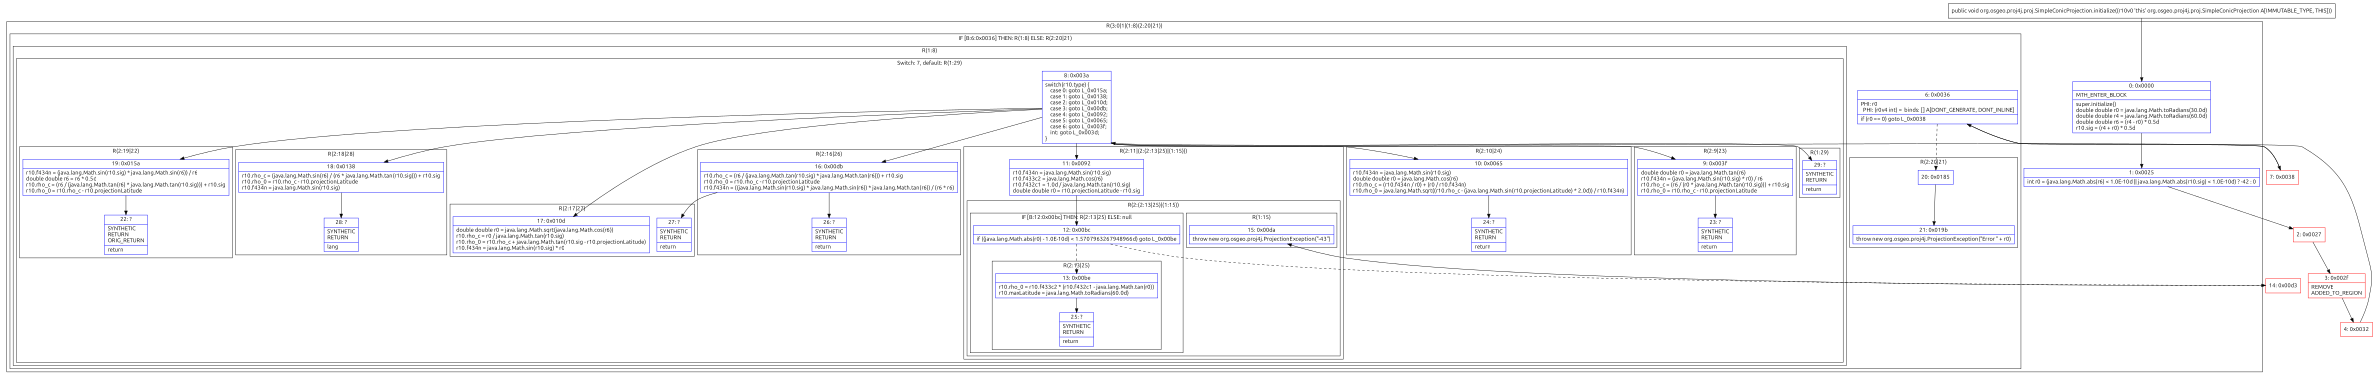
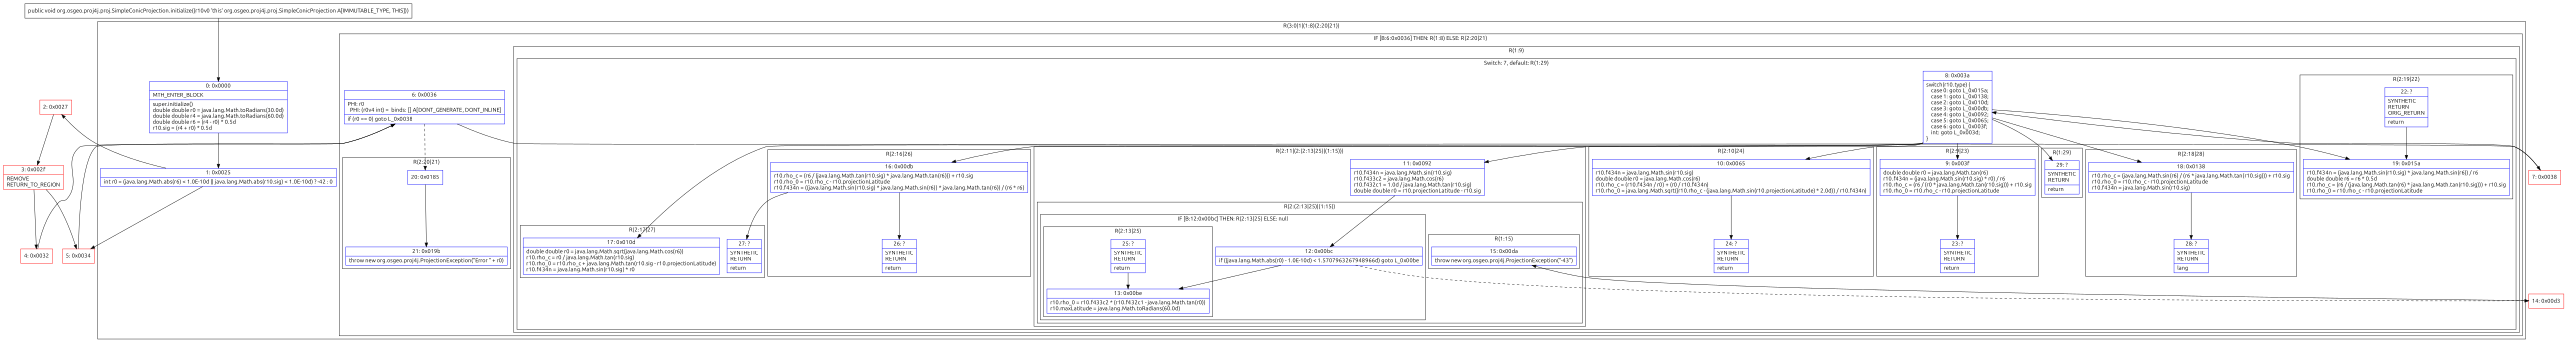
(930, 51) -> (1517, 51)
(126, 203) -> (2406, 141)
none -> (79, 256)
(1077, 257) -> (1232, 277)
(2337, 293) -> (33, 185)
(1077, 303) -> (1128, 279)
